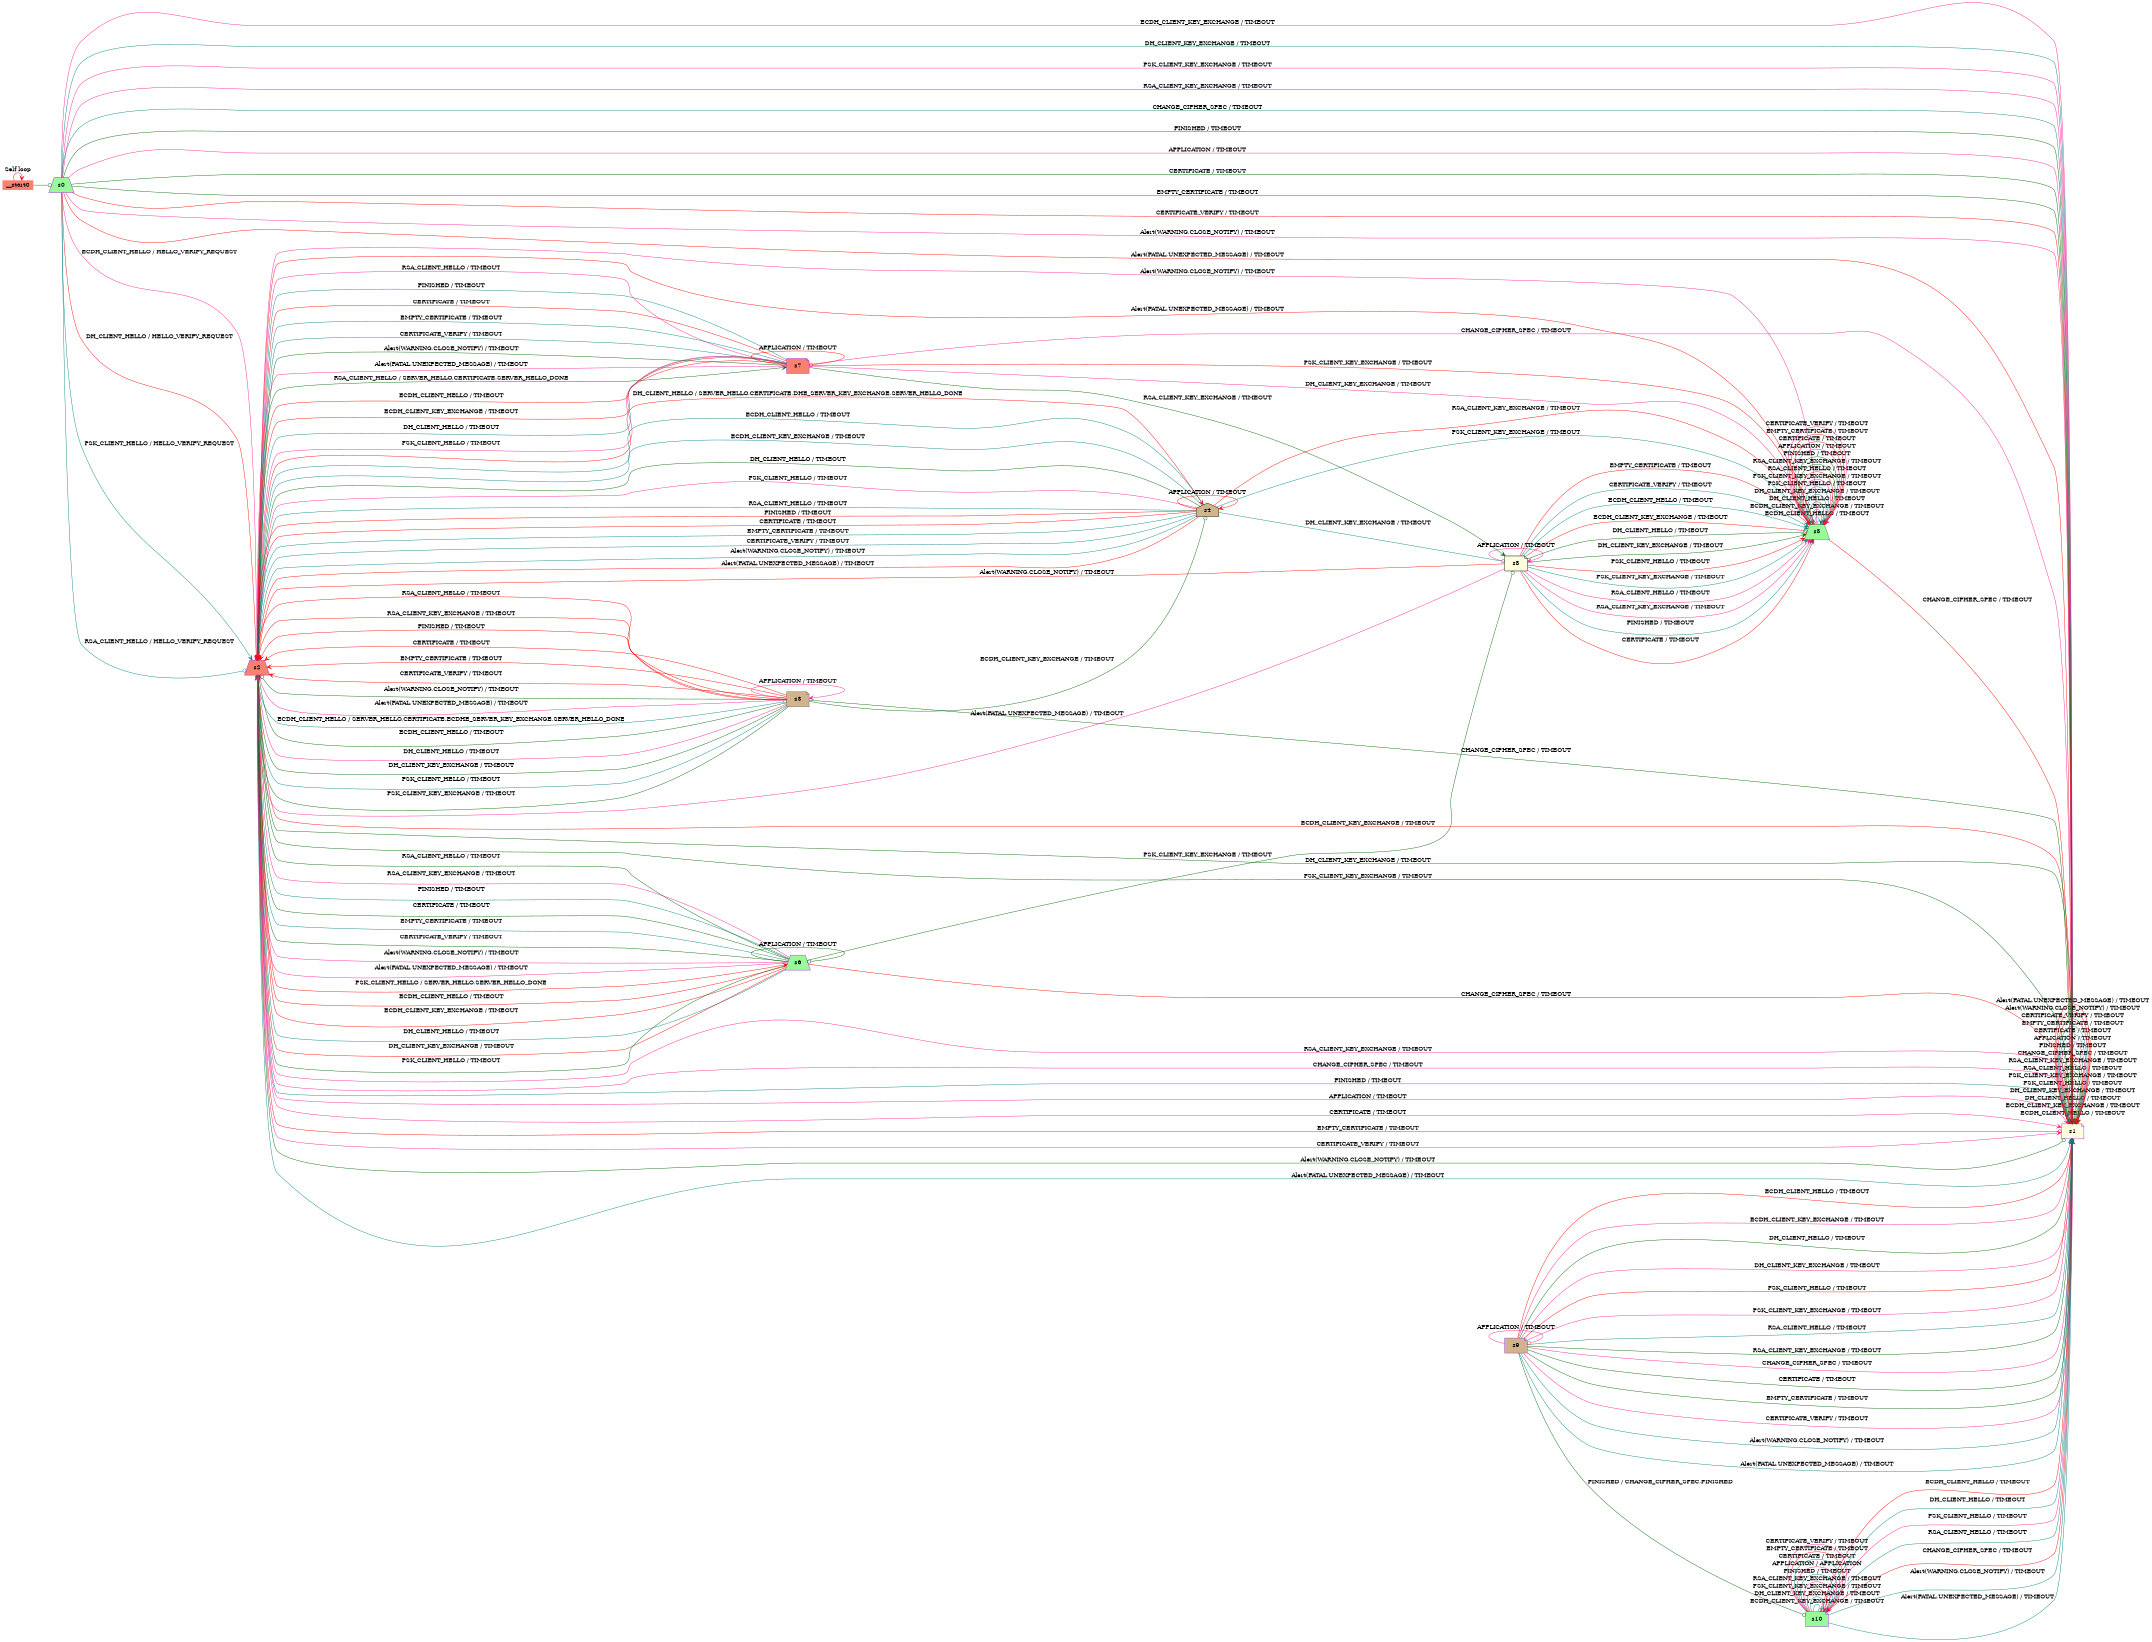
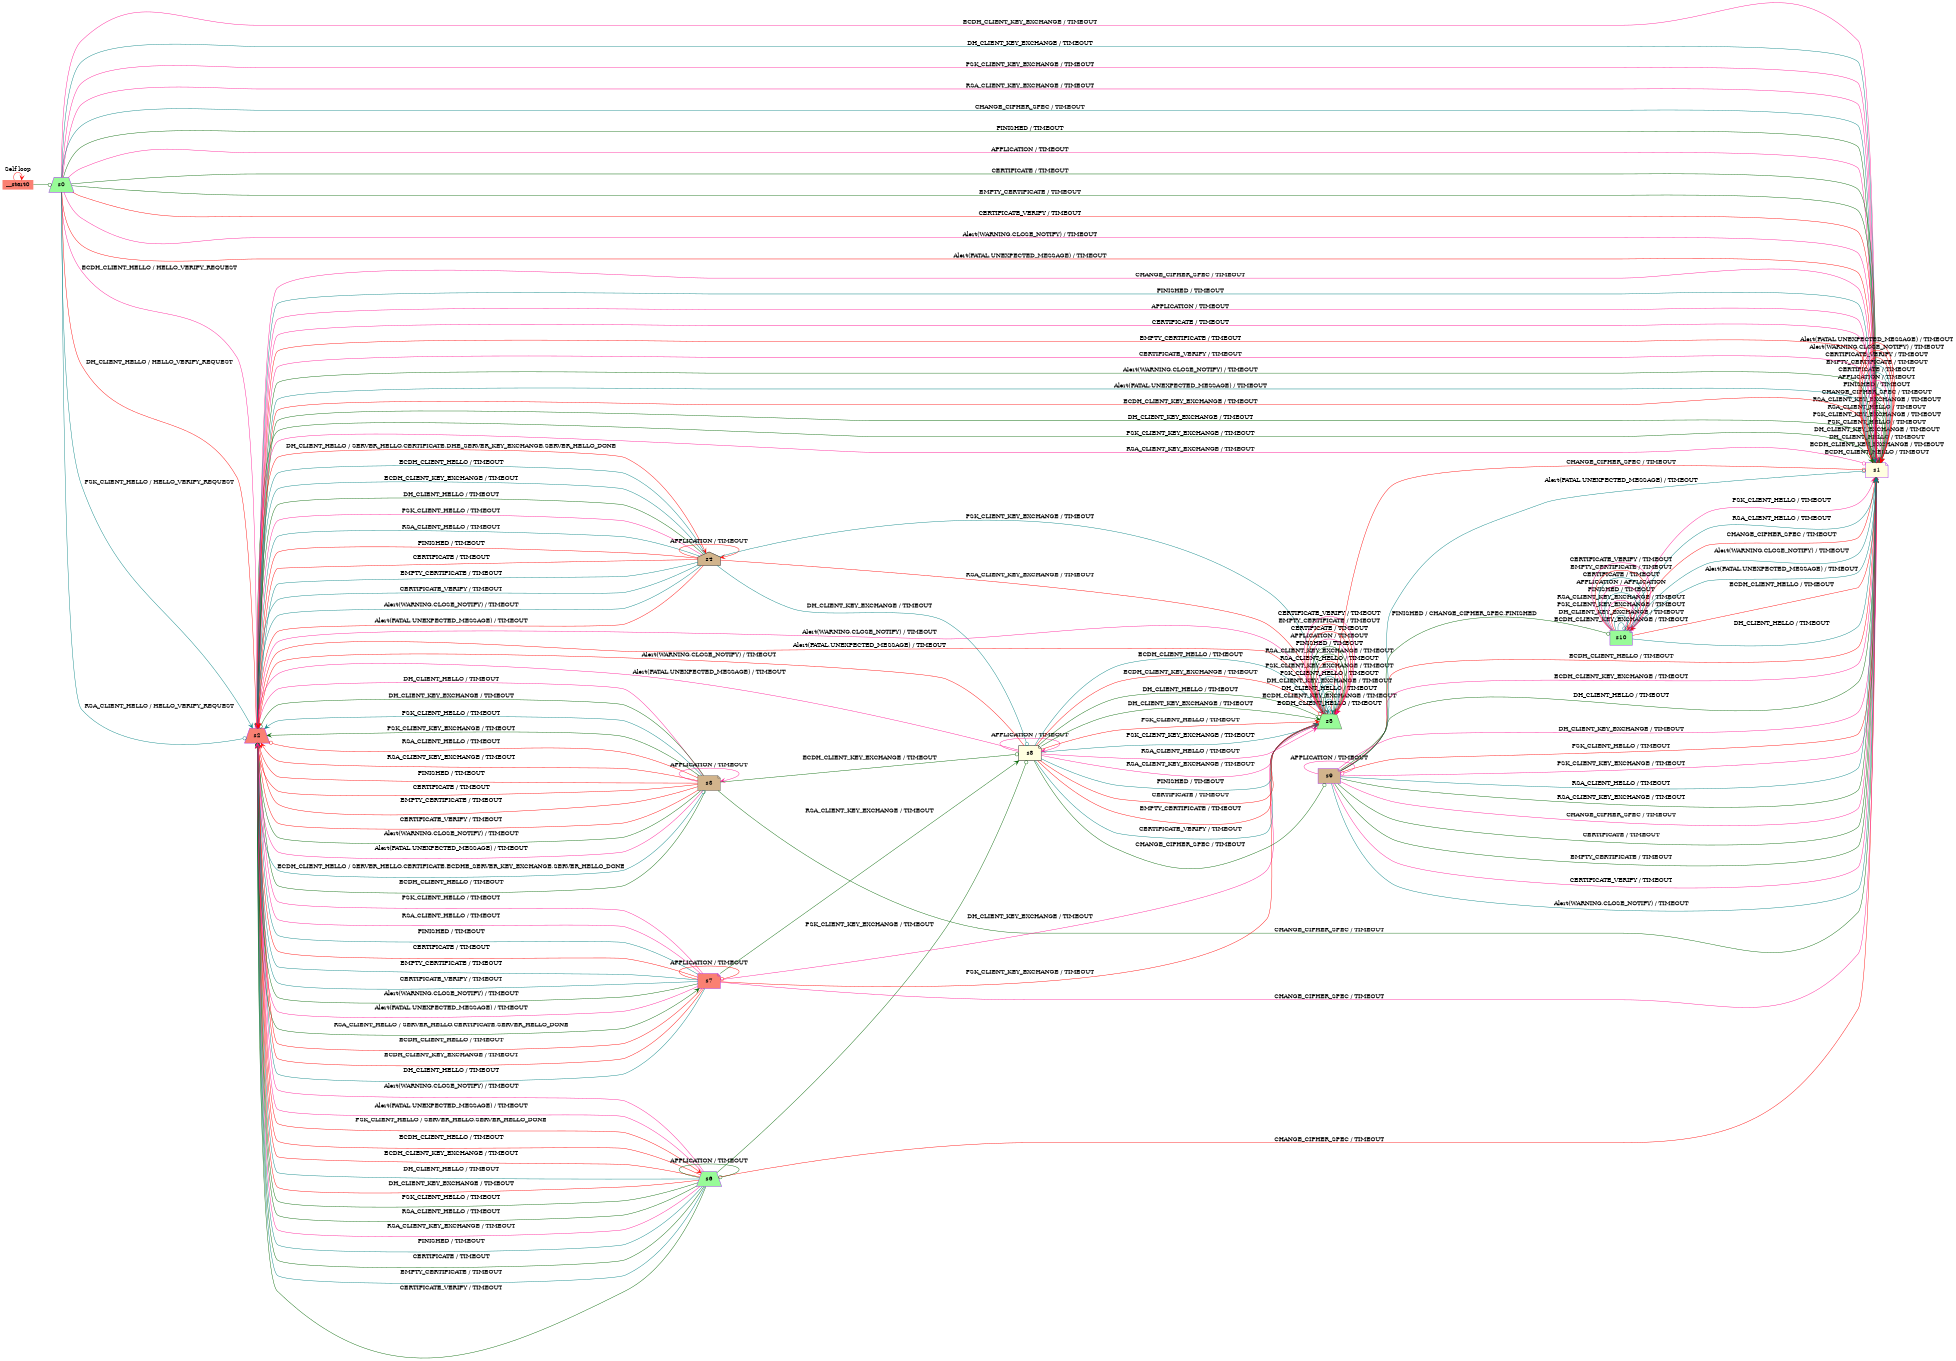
(1052, 694) -> (868, 768)
none -> (1173, 867)
